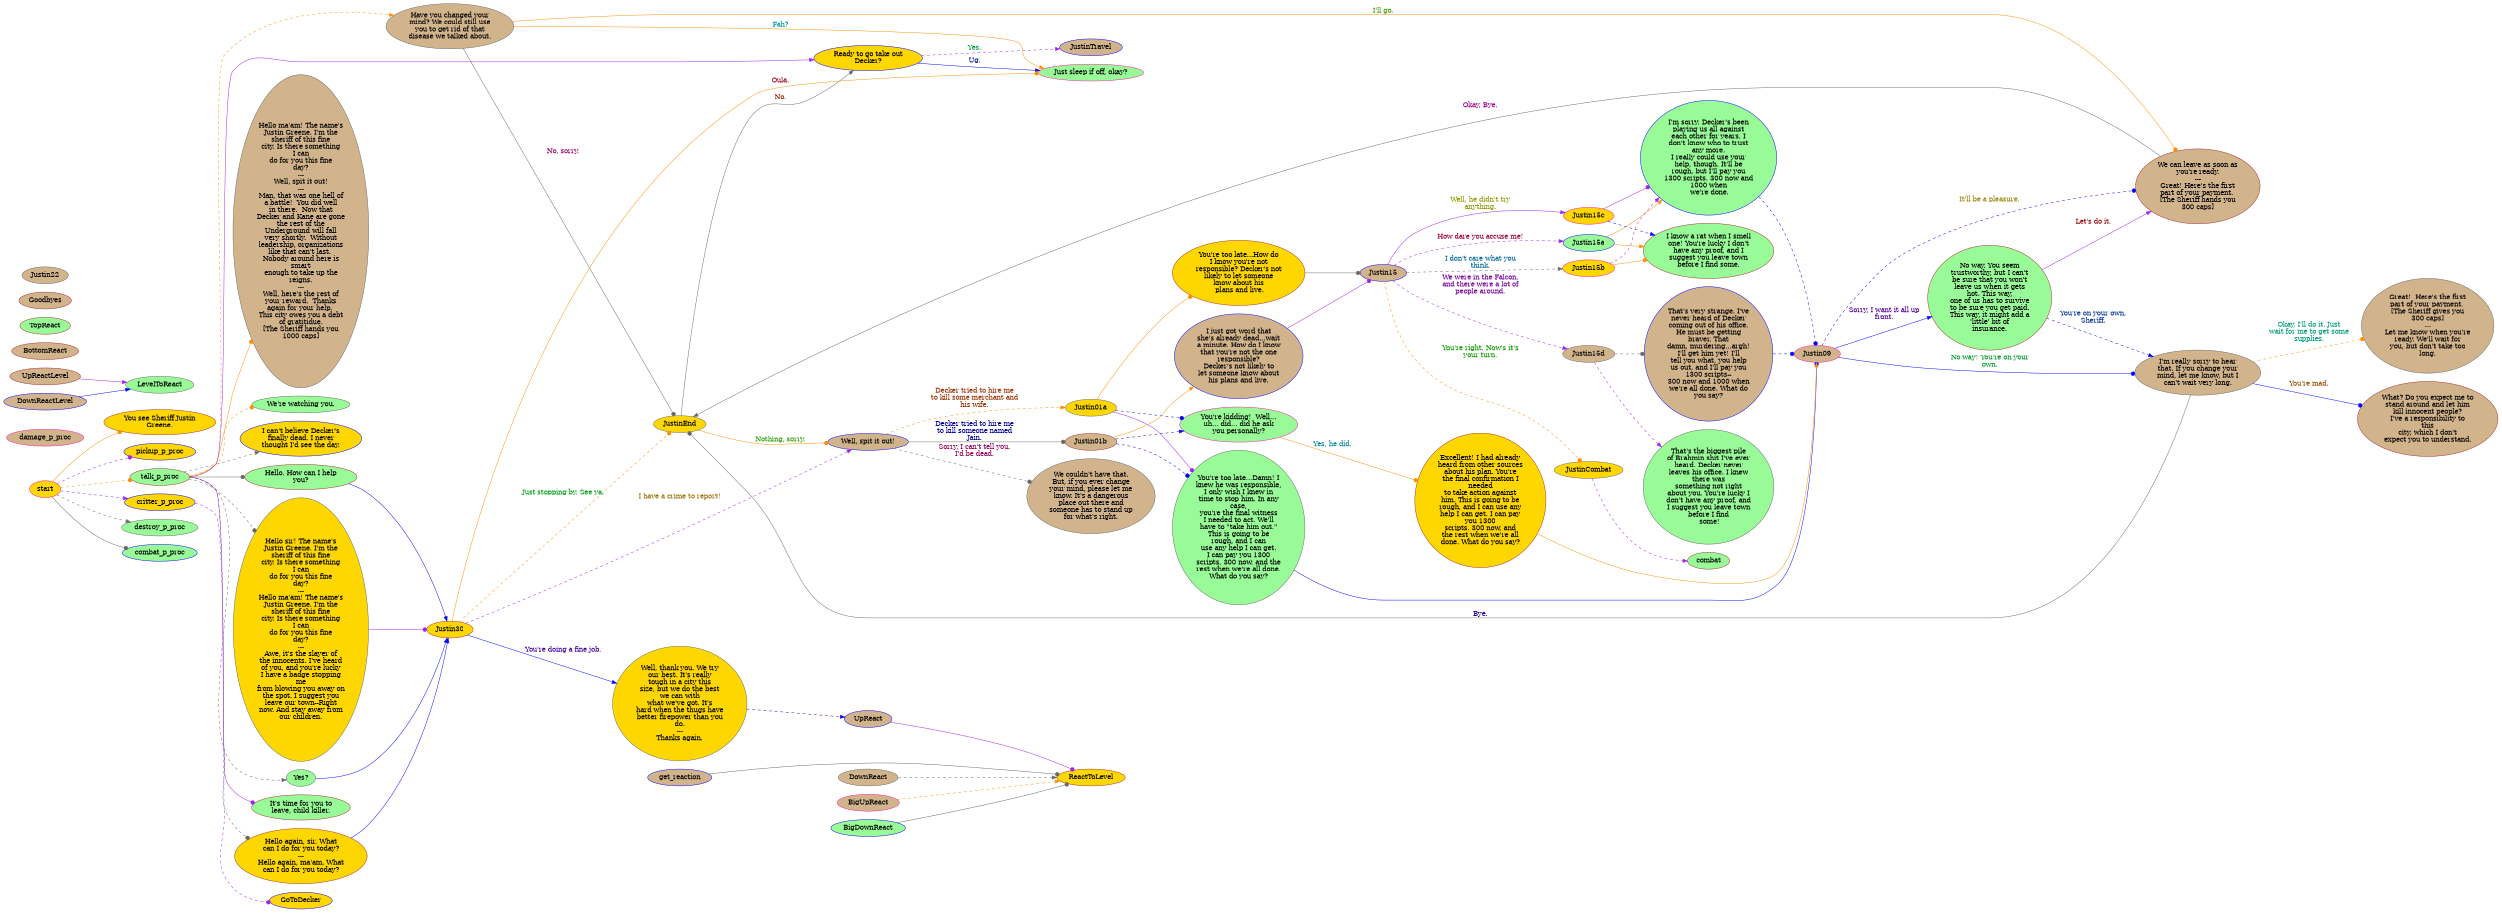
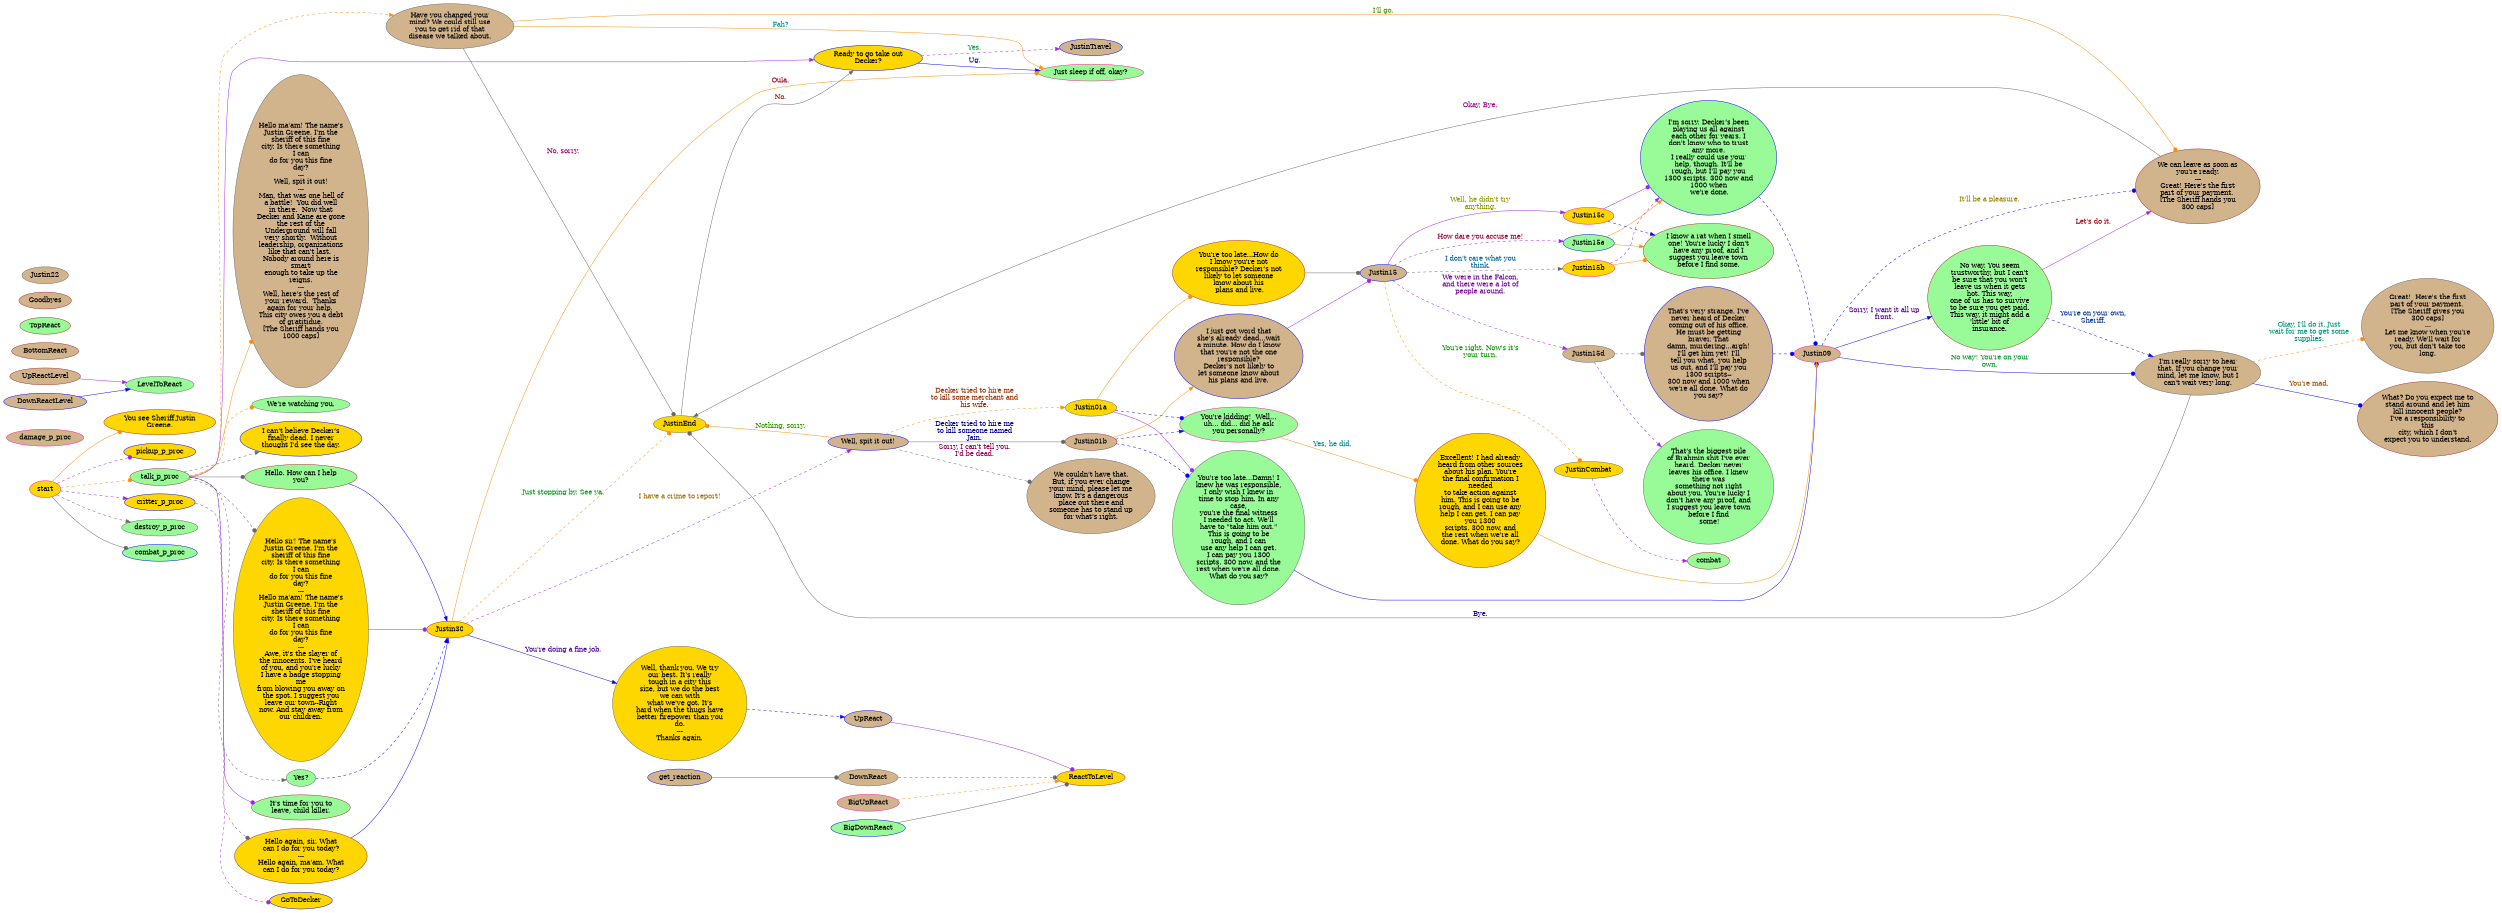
(761, 444) -> (771, 431)
(401, 733) -> (401, 733)
(882, 763) -> (773, 777)
(976, 777) -> (976, 777)
